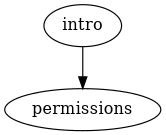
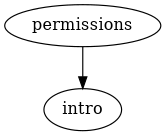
(83, 62) -> (83, 62)
